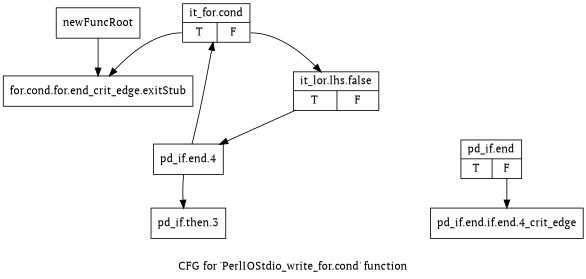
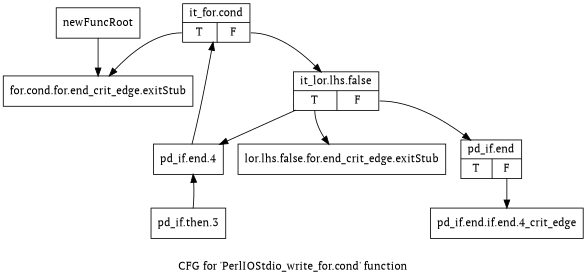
none -> (424, 112)
none -> (342, 159)
(183, 187) -> (194, 195)
